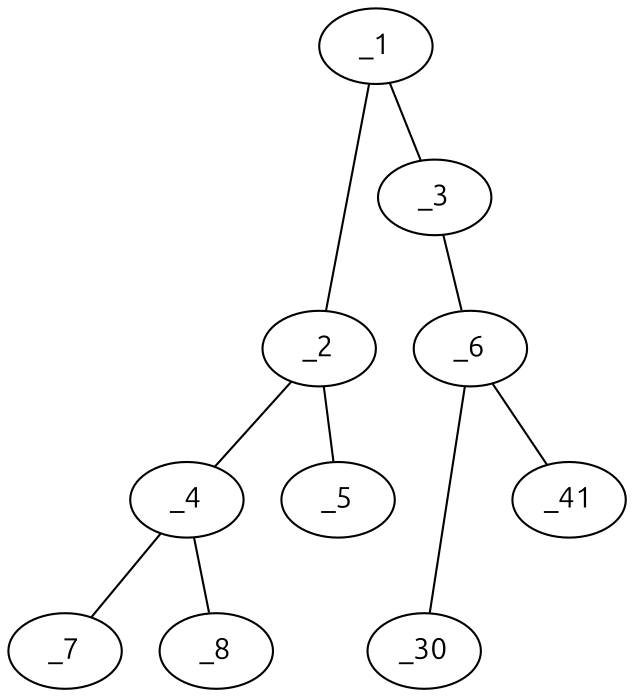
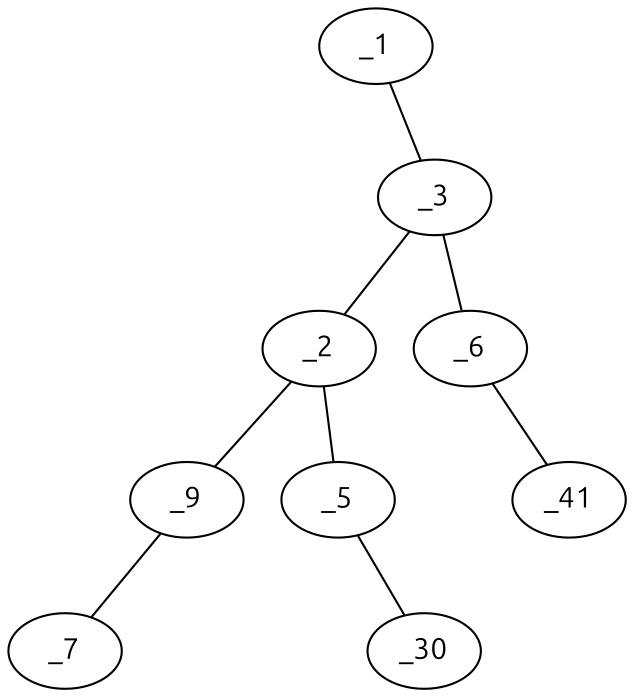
(348, 197) -> (377, 273)
(187, 500) -> (187, 500)
(447, 500) -> (381, 575)
(216, 651) -> none
